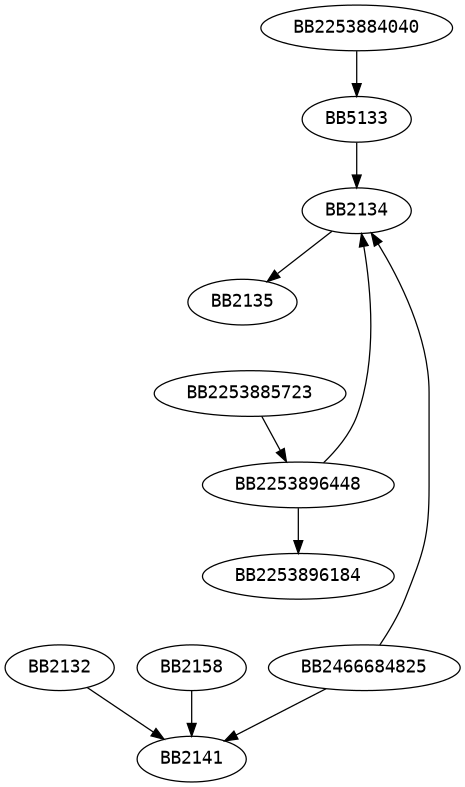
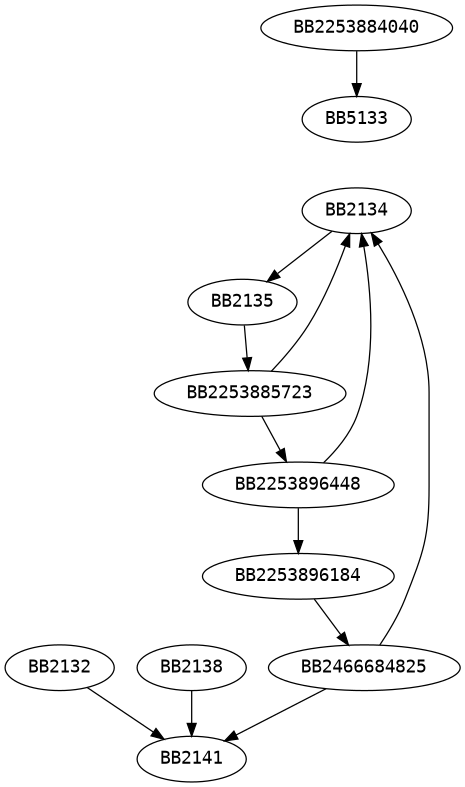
(357, 159) -> (316, 313)
none -> (246, 342)
none -> (328, 617)
(192, 668) -> (192, 668)
